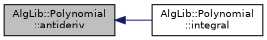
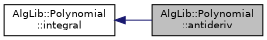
(139, 20) -> (139, 20)
